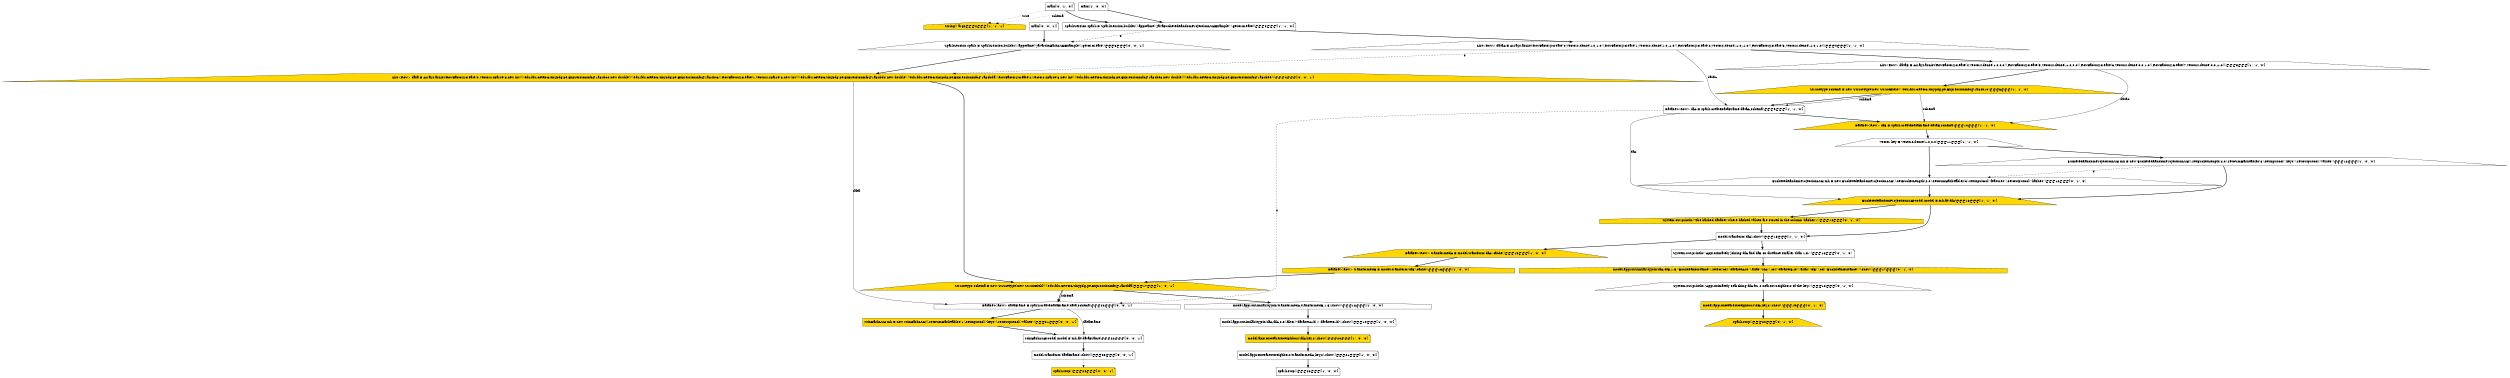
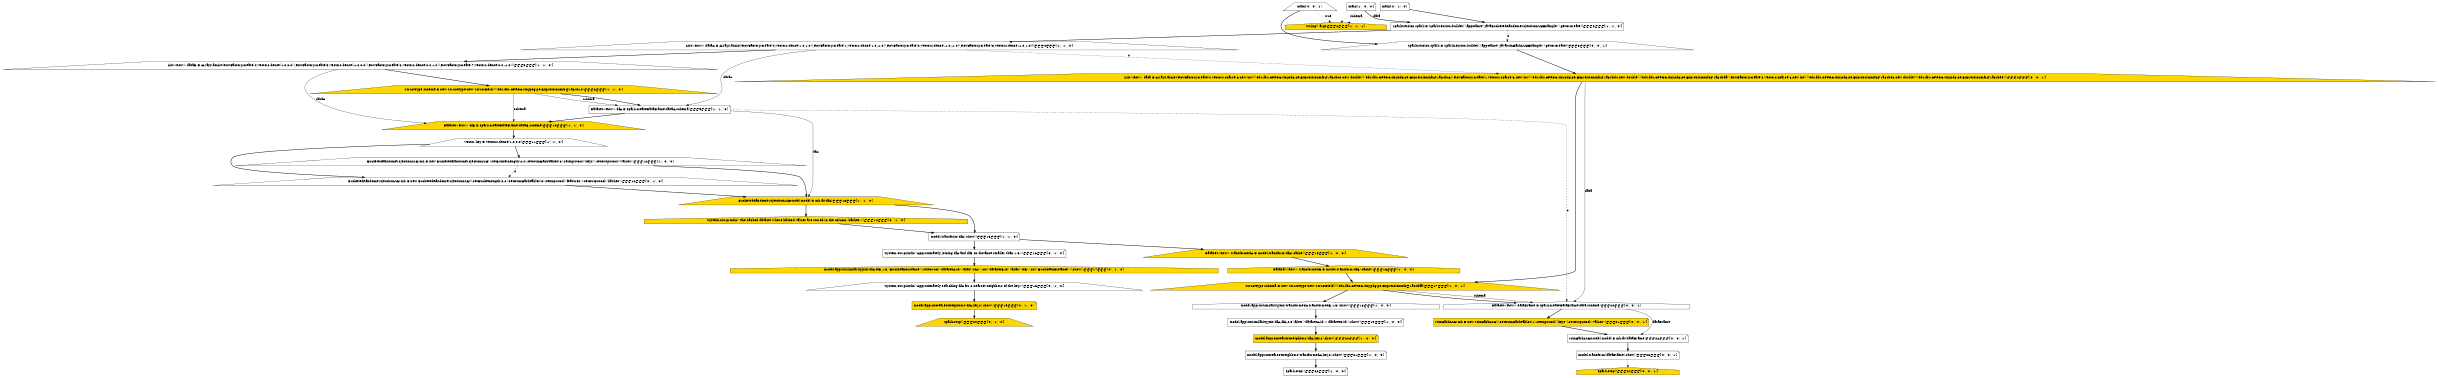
none -> (1322, 16)
(1026, 17) -> (1377, 17)
(1044, 26) -> (1310, 7)
(1084, 371) -> (1628, 371)
